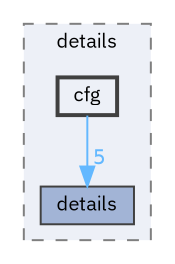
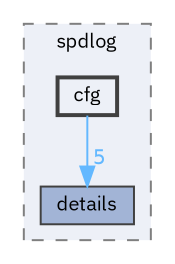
(87, 43) -> (87, 43)
